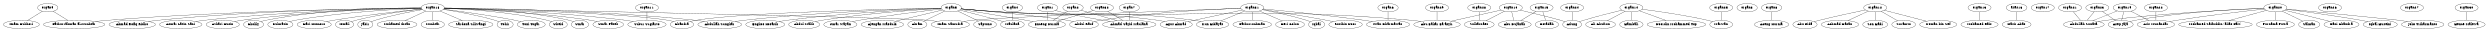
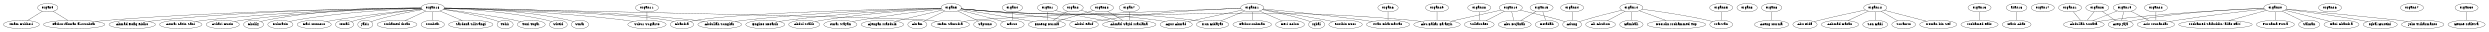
(608, 24) -> none
(1012, 24) -> (1012, 24)
